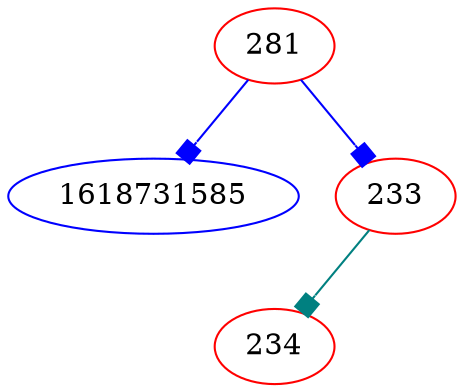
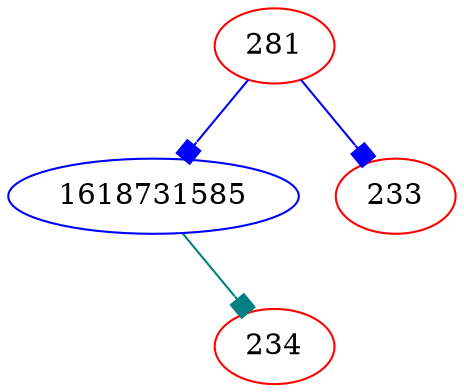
(342, 263) -> (209, 265)
